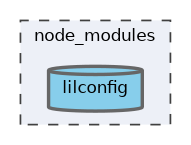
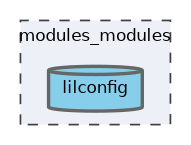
(95, 37) -> (95, 37)
